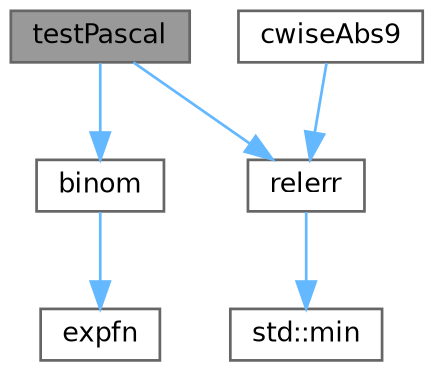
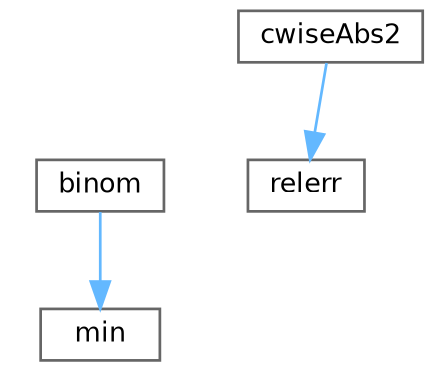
(100, 37) -> none
(331, 37) -> (331, 37)
(100, 335) -> (100, 335)
(306, 335) -> none
